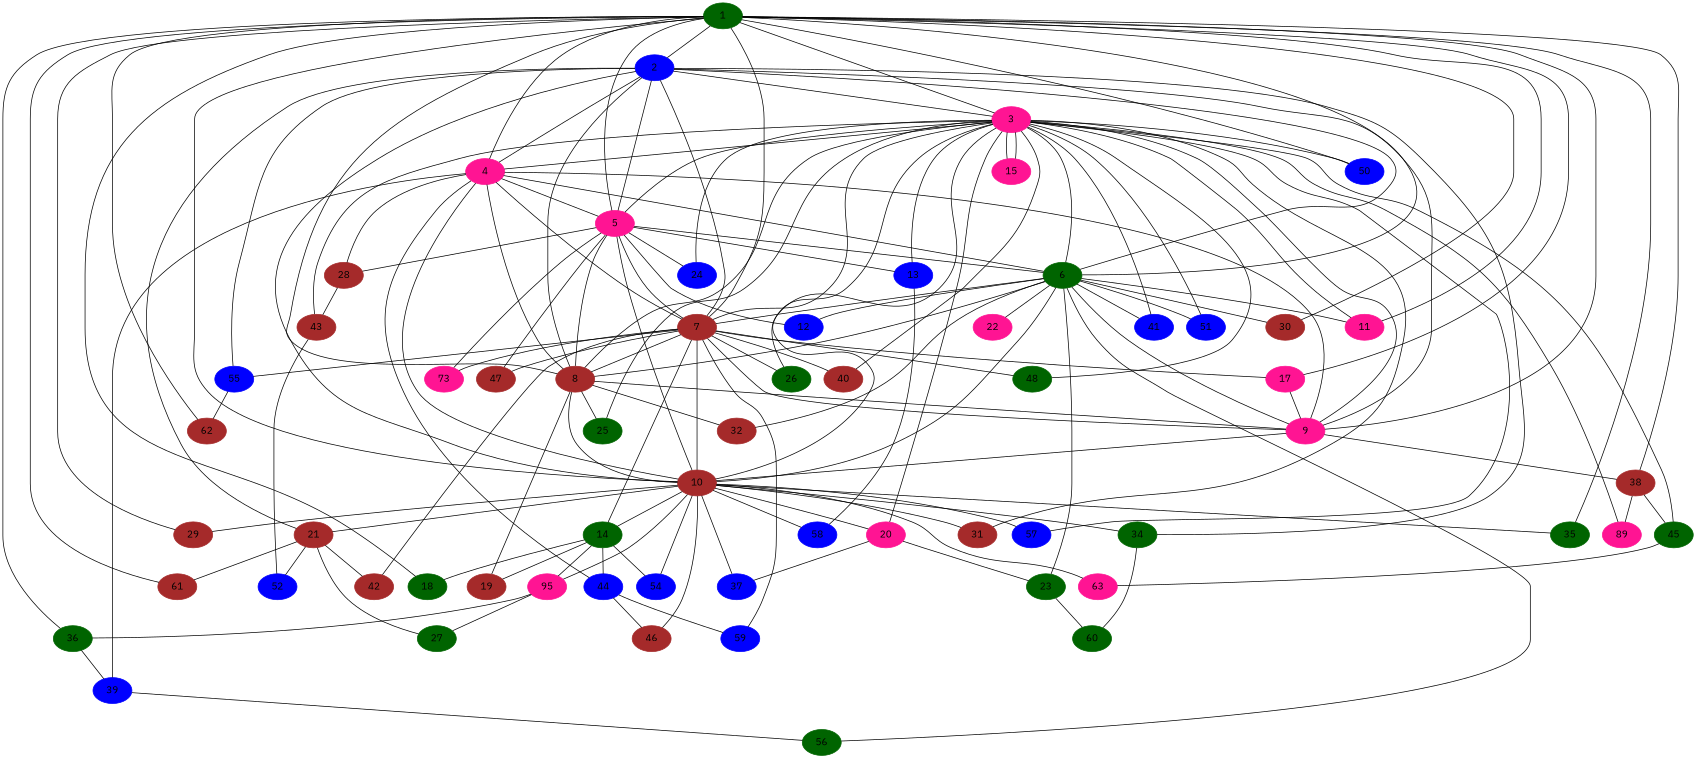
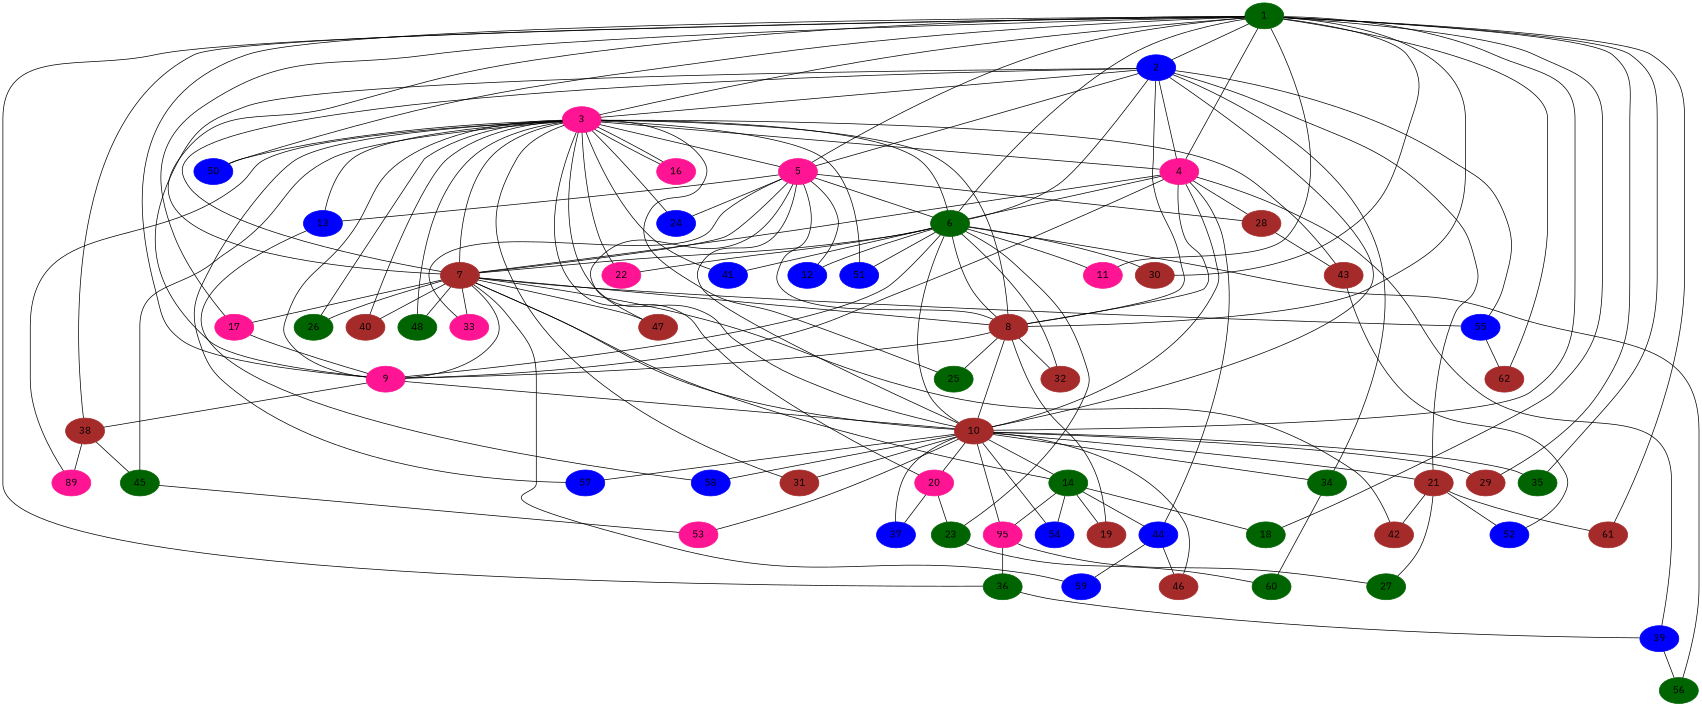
(1011, 172) -> (676, 172)
(1209, 188) -> (590, 204)
(545, 196) -> none
(444, 379) -> (469, 327)
(1098, 587) -> (698, 535)
